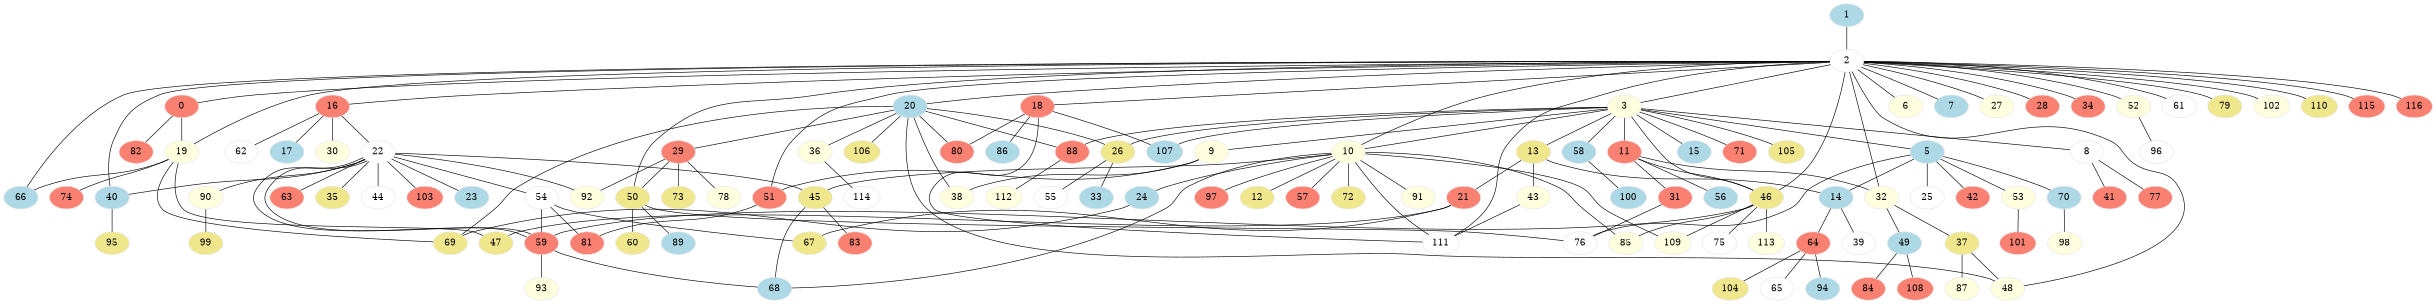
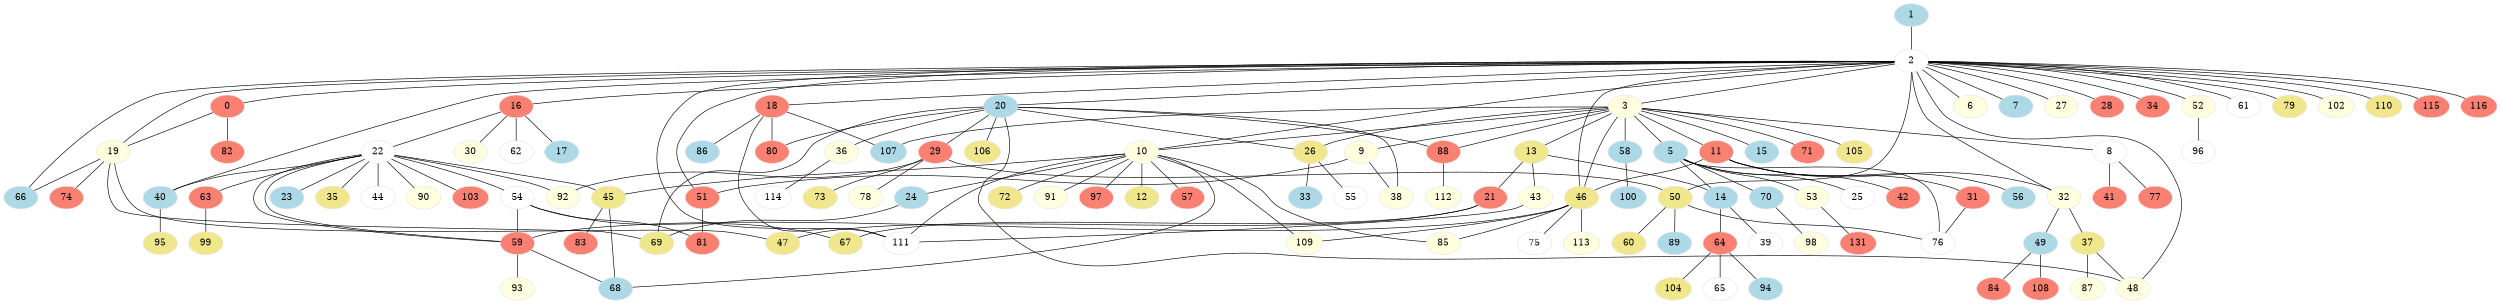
(206, 220) -> (206, 217)
(2018, 243) -> (1858, 243)
